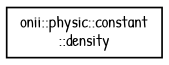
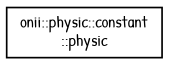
(84, 33) -> (84, 33)
